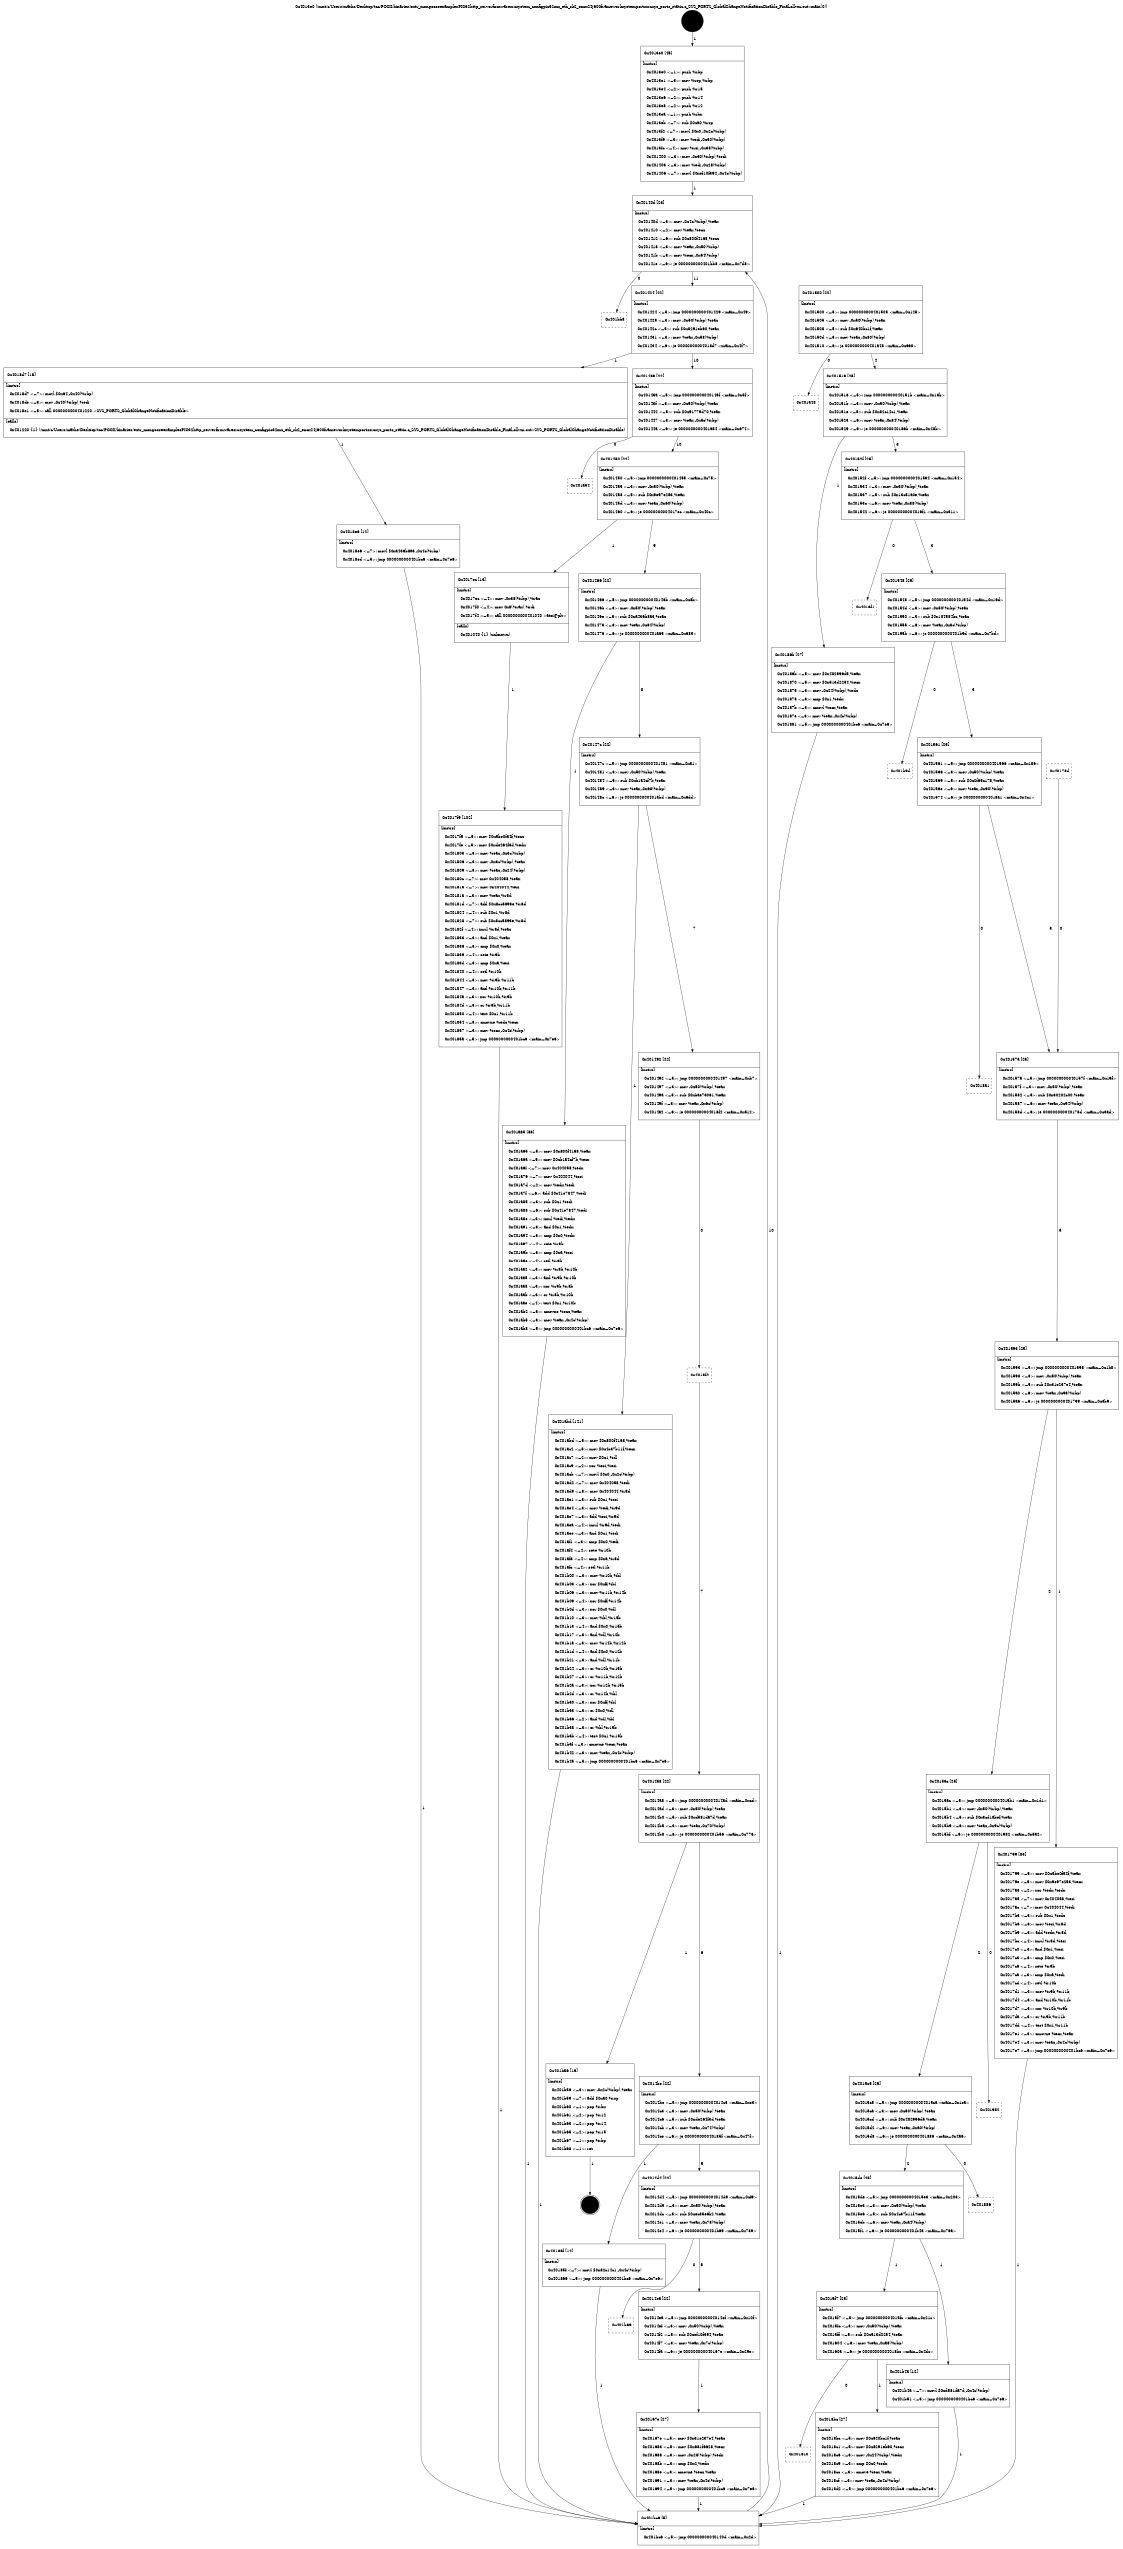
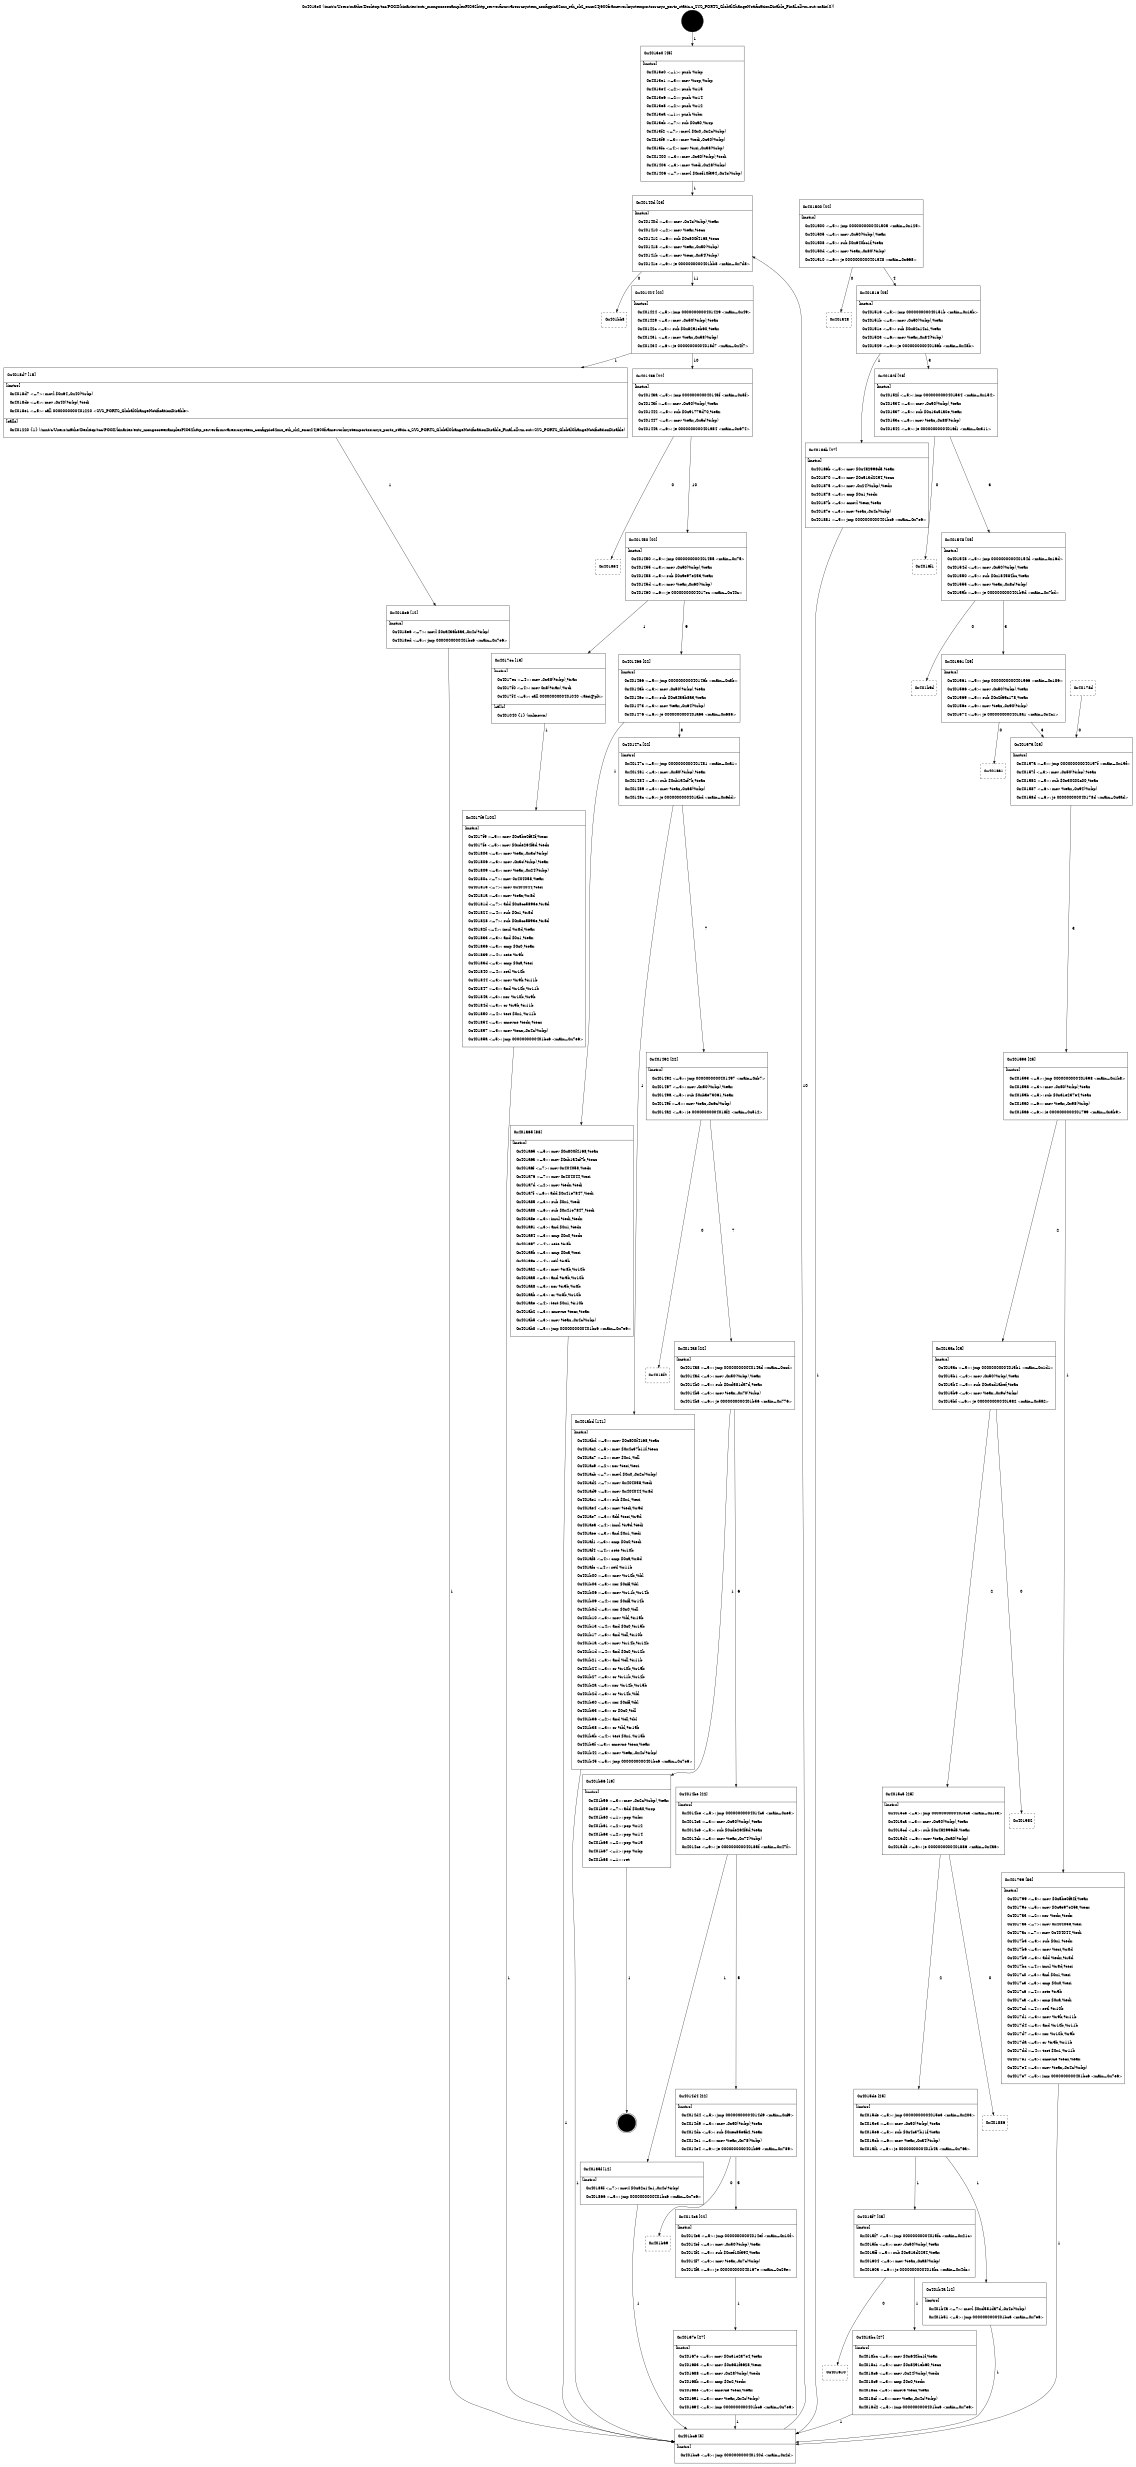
(699, 1577) -> (721, 1229)
